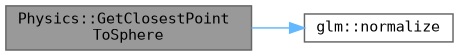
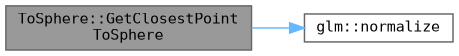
(129, 28) -> (129, 28)
